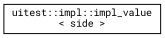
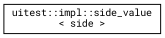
(82, 19) -> (82, 19)
